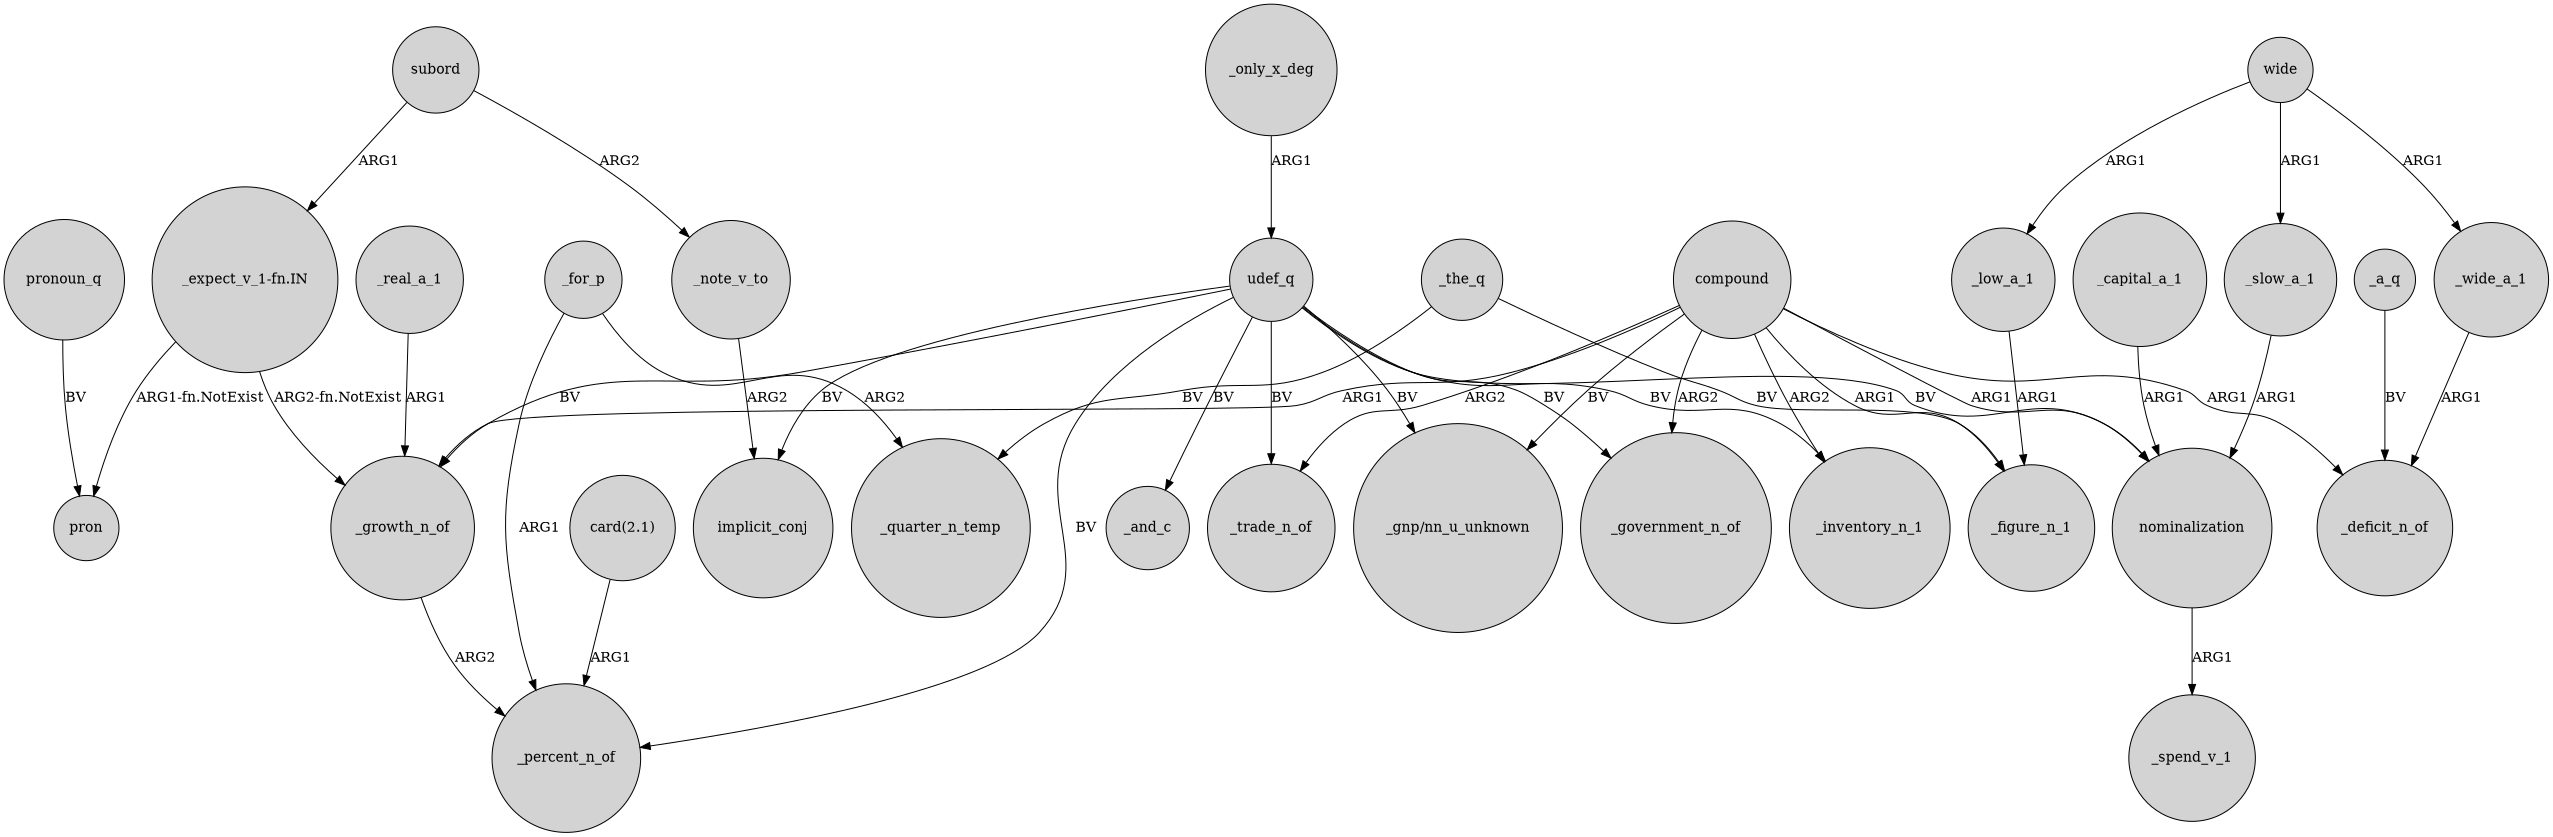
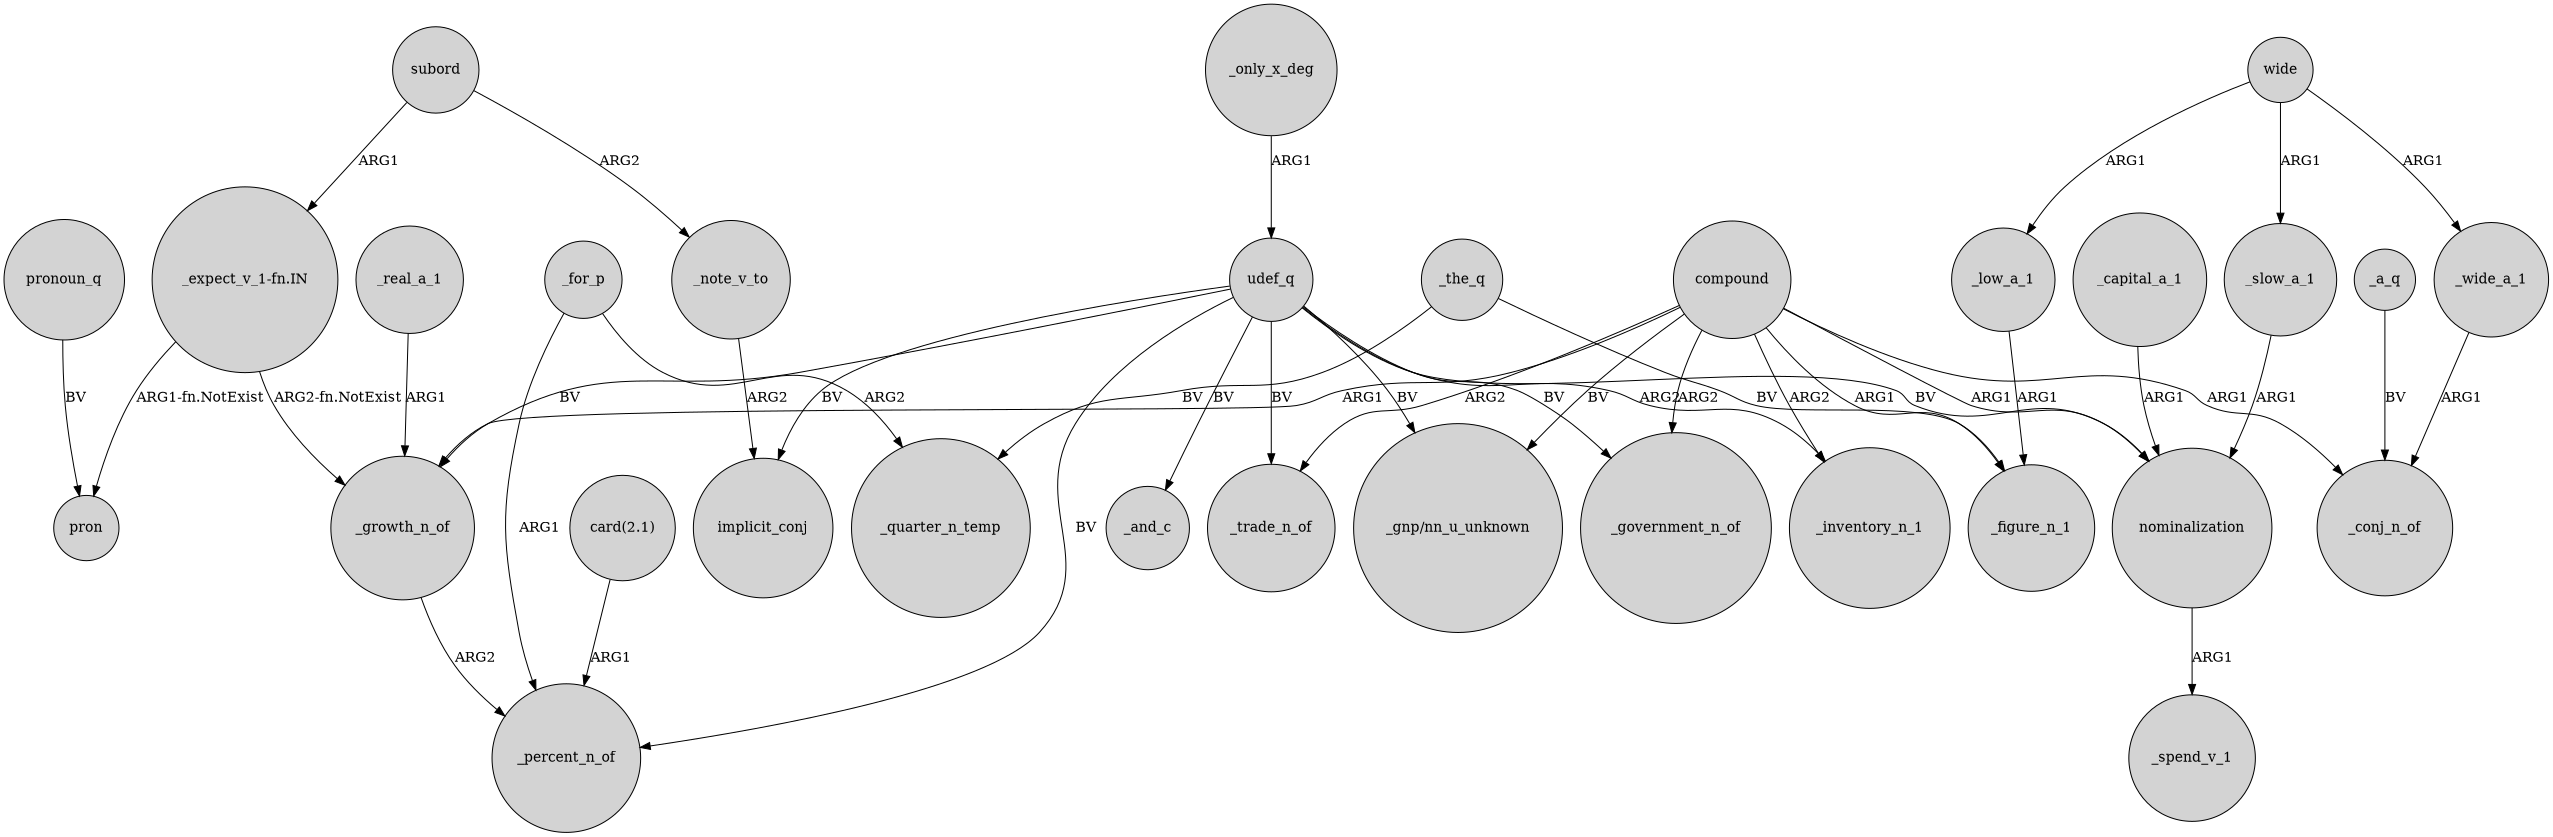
(1660, 398) -> (1660, 398)
(2385, 528) -> (2385, 528)
